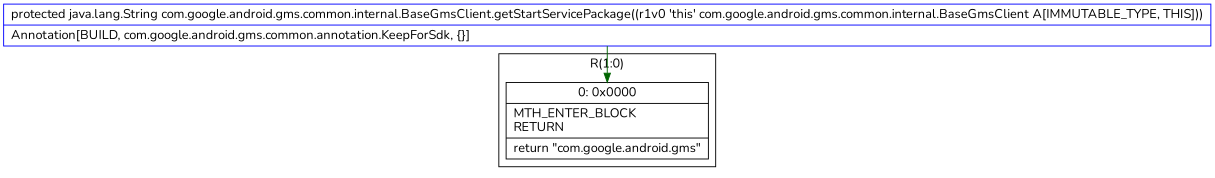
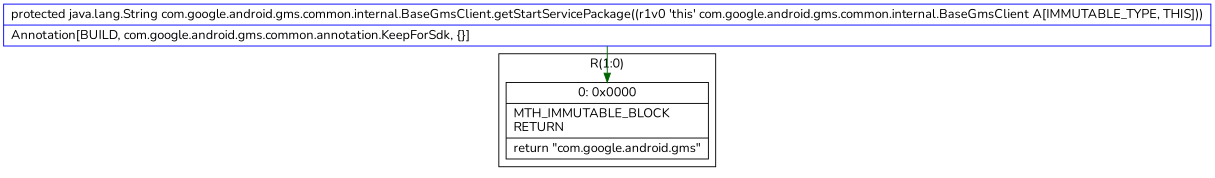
(575, 113) -> (592, 113)
